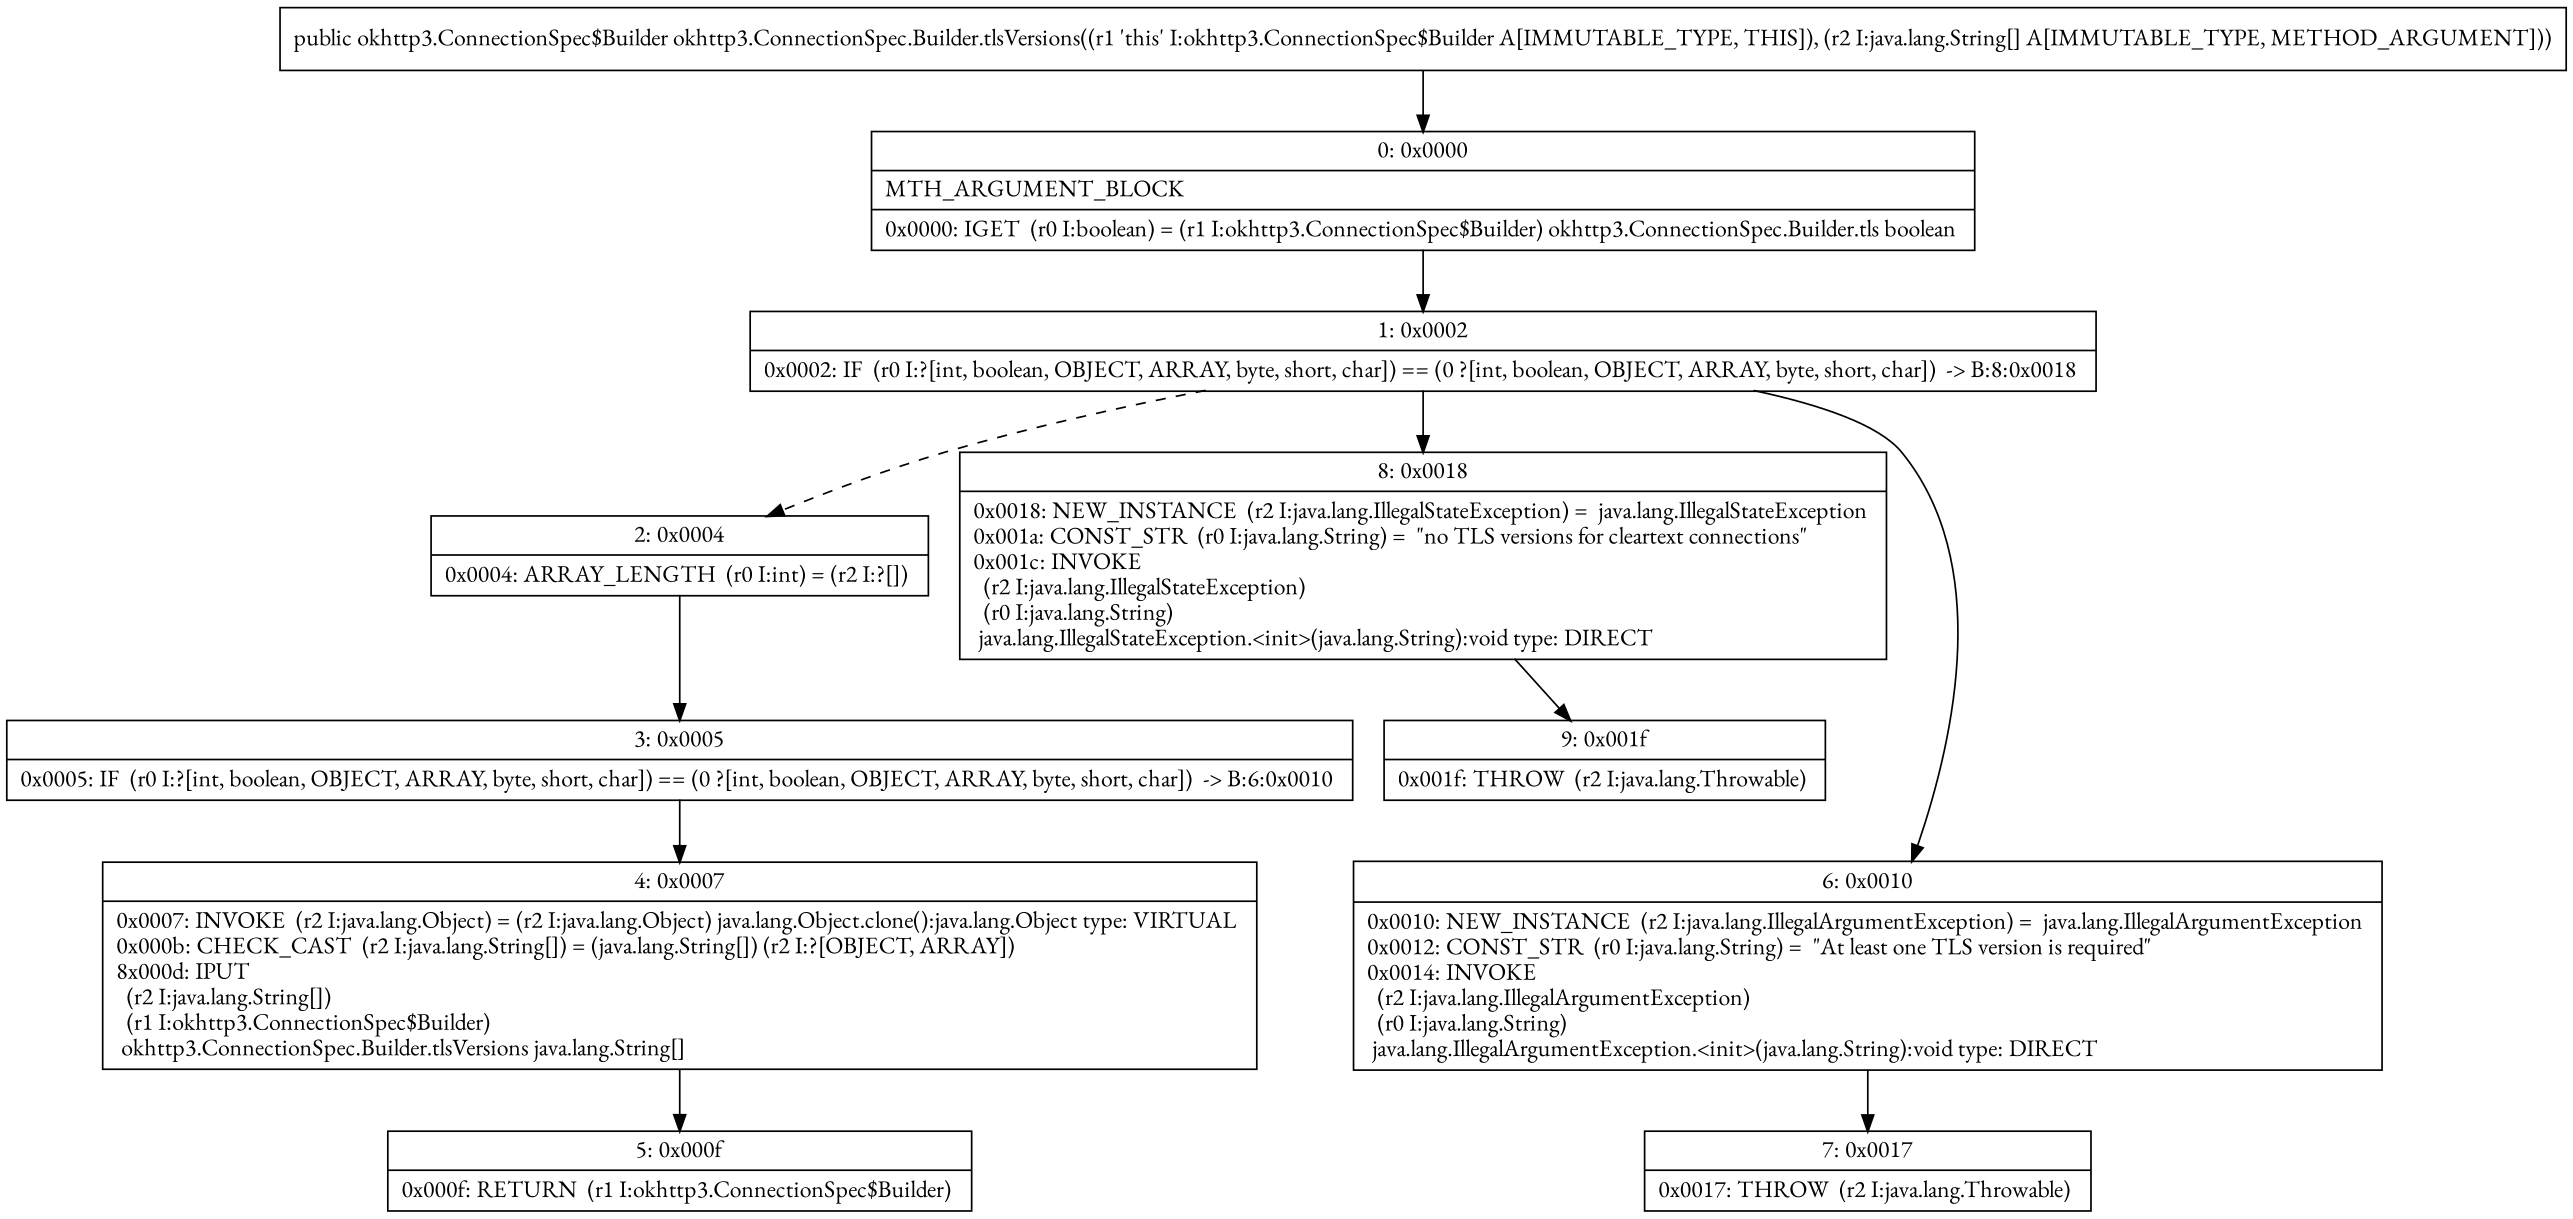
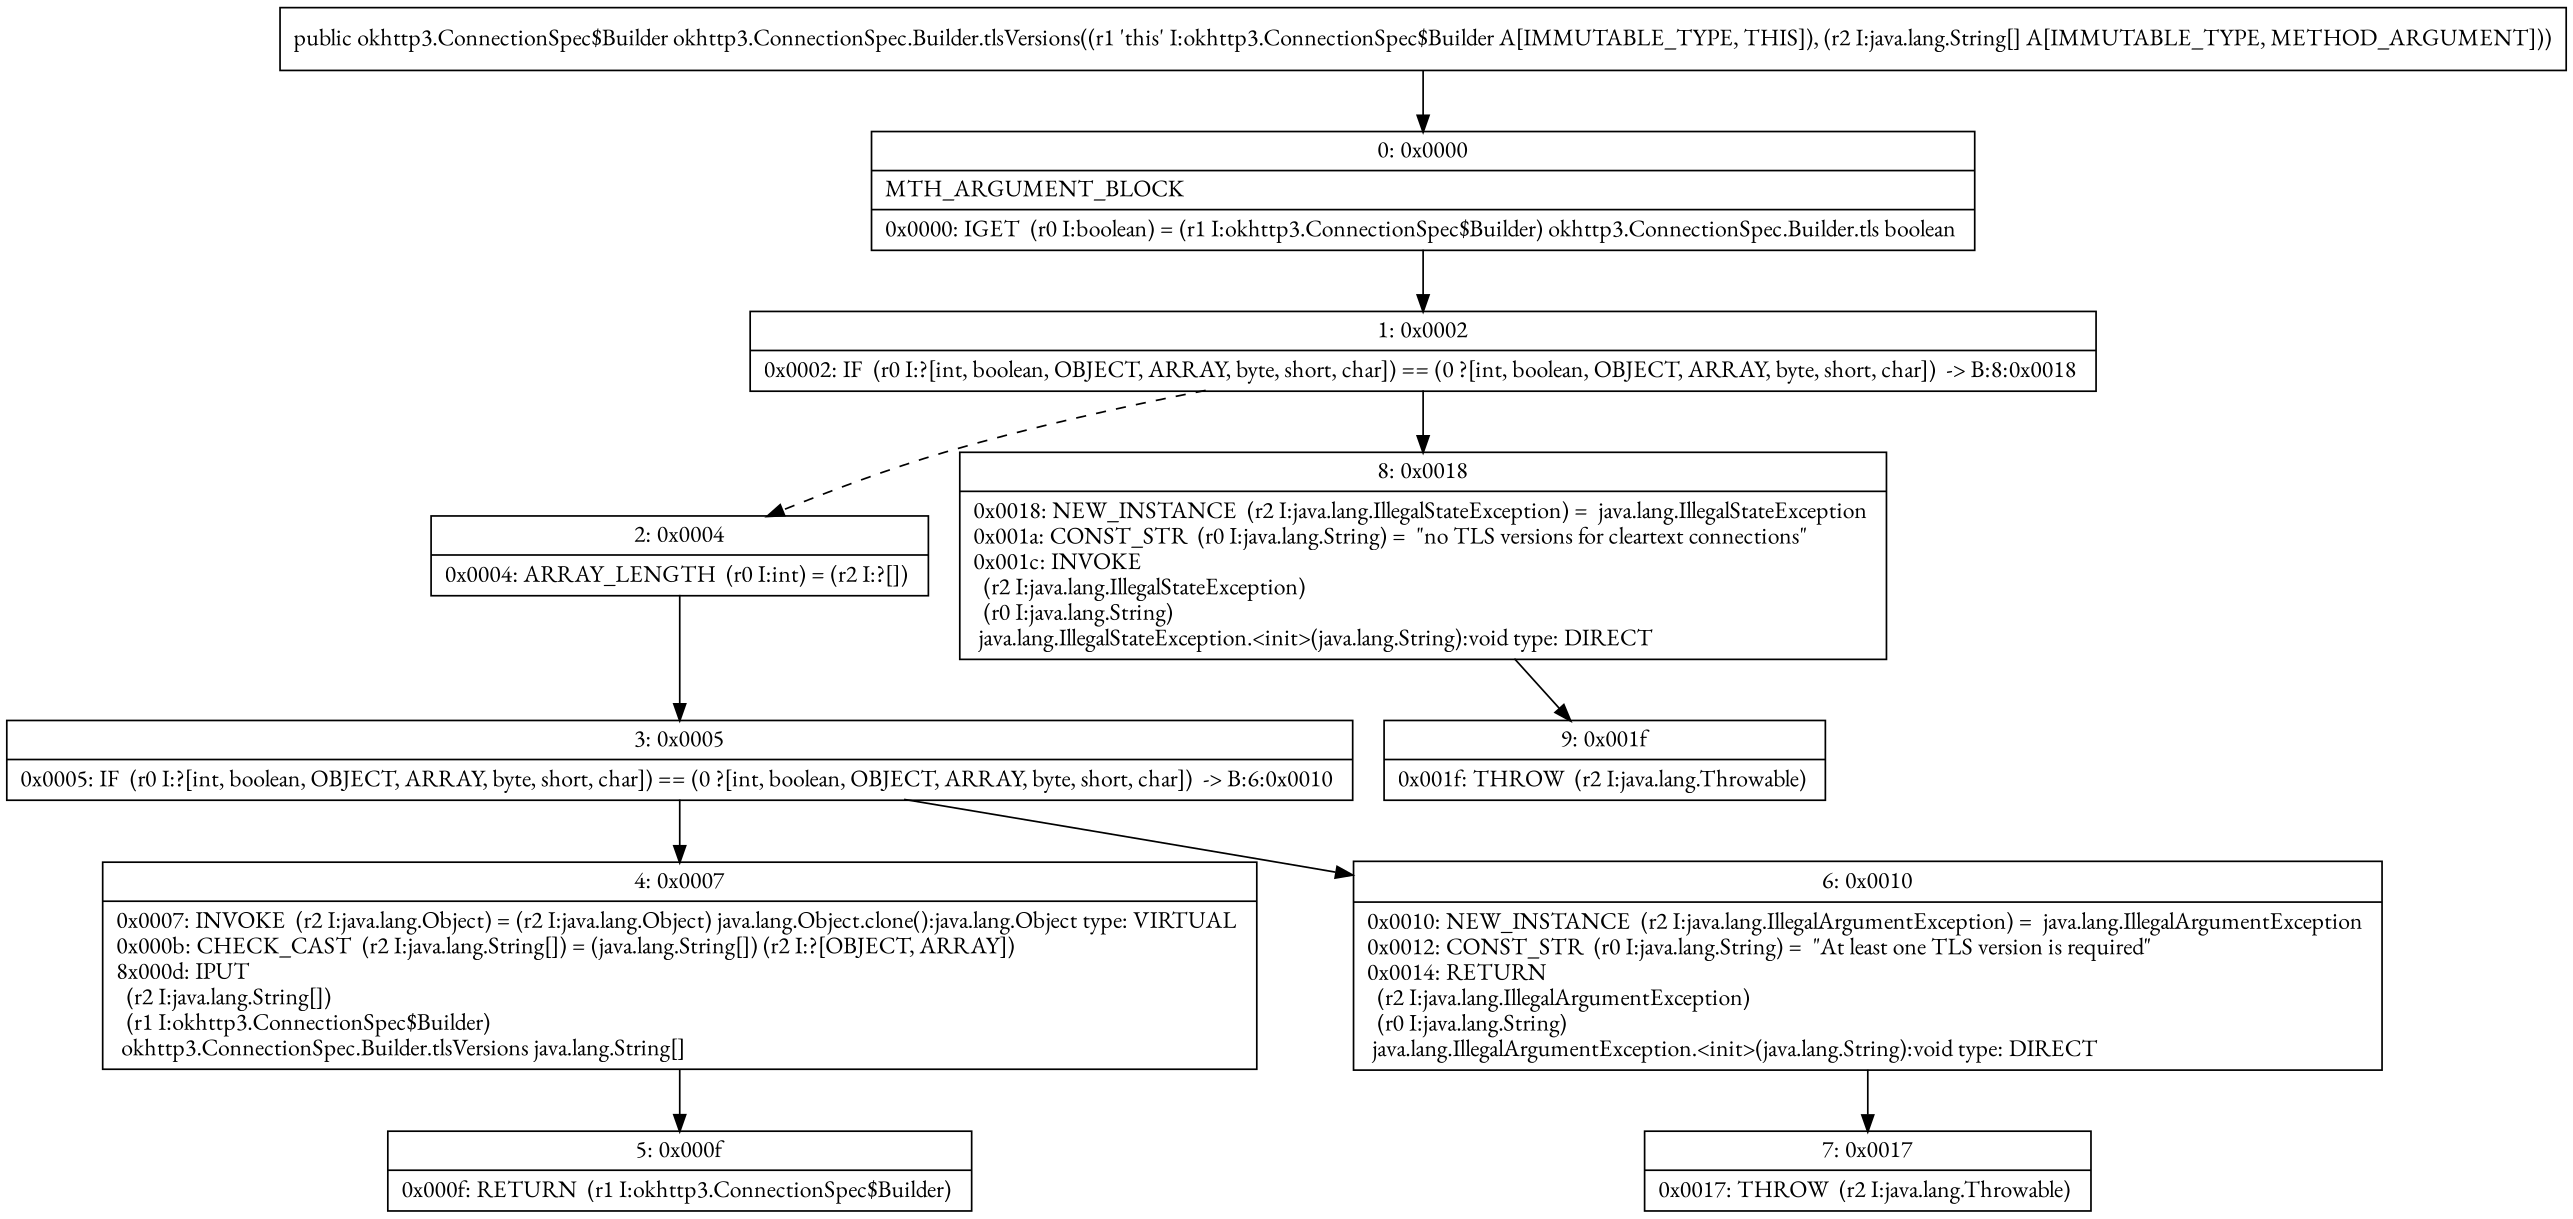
(1951, 564) -> (1120, 836)
(1457, 973) -> (1462, 973)
